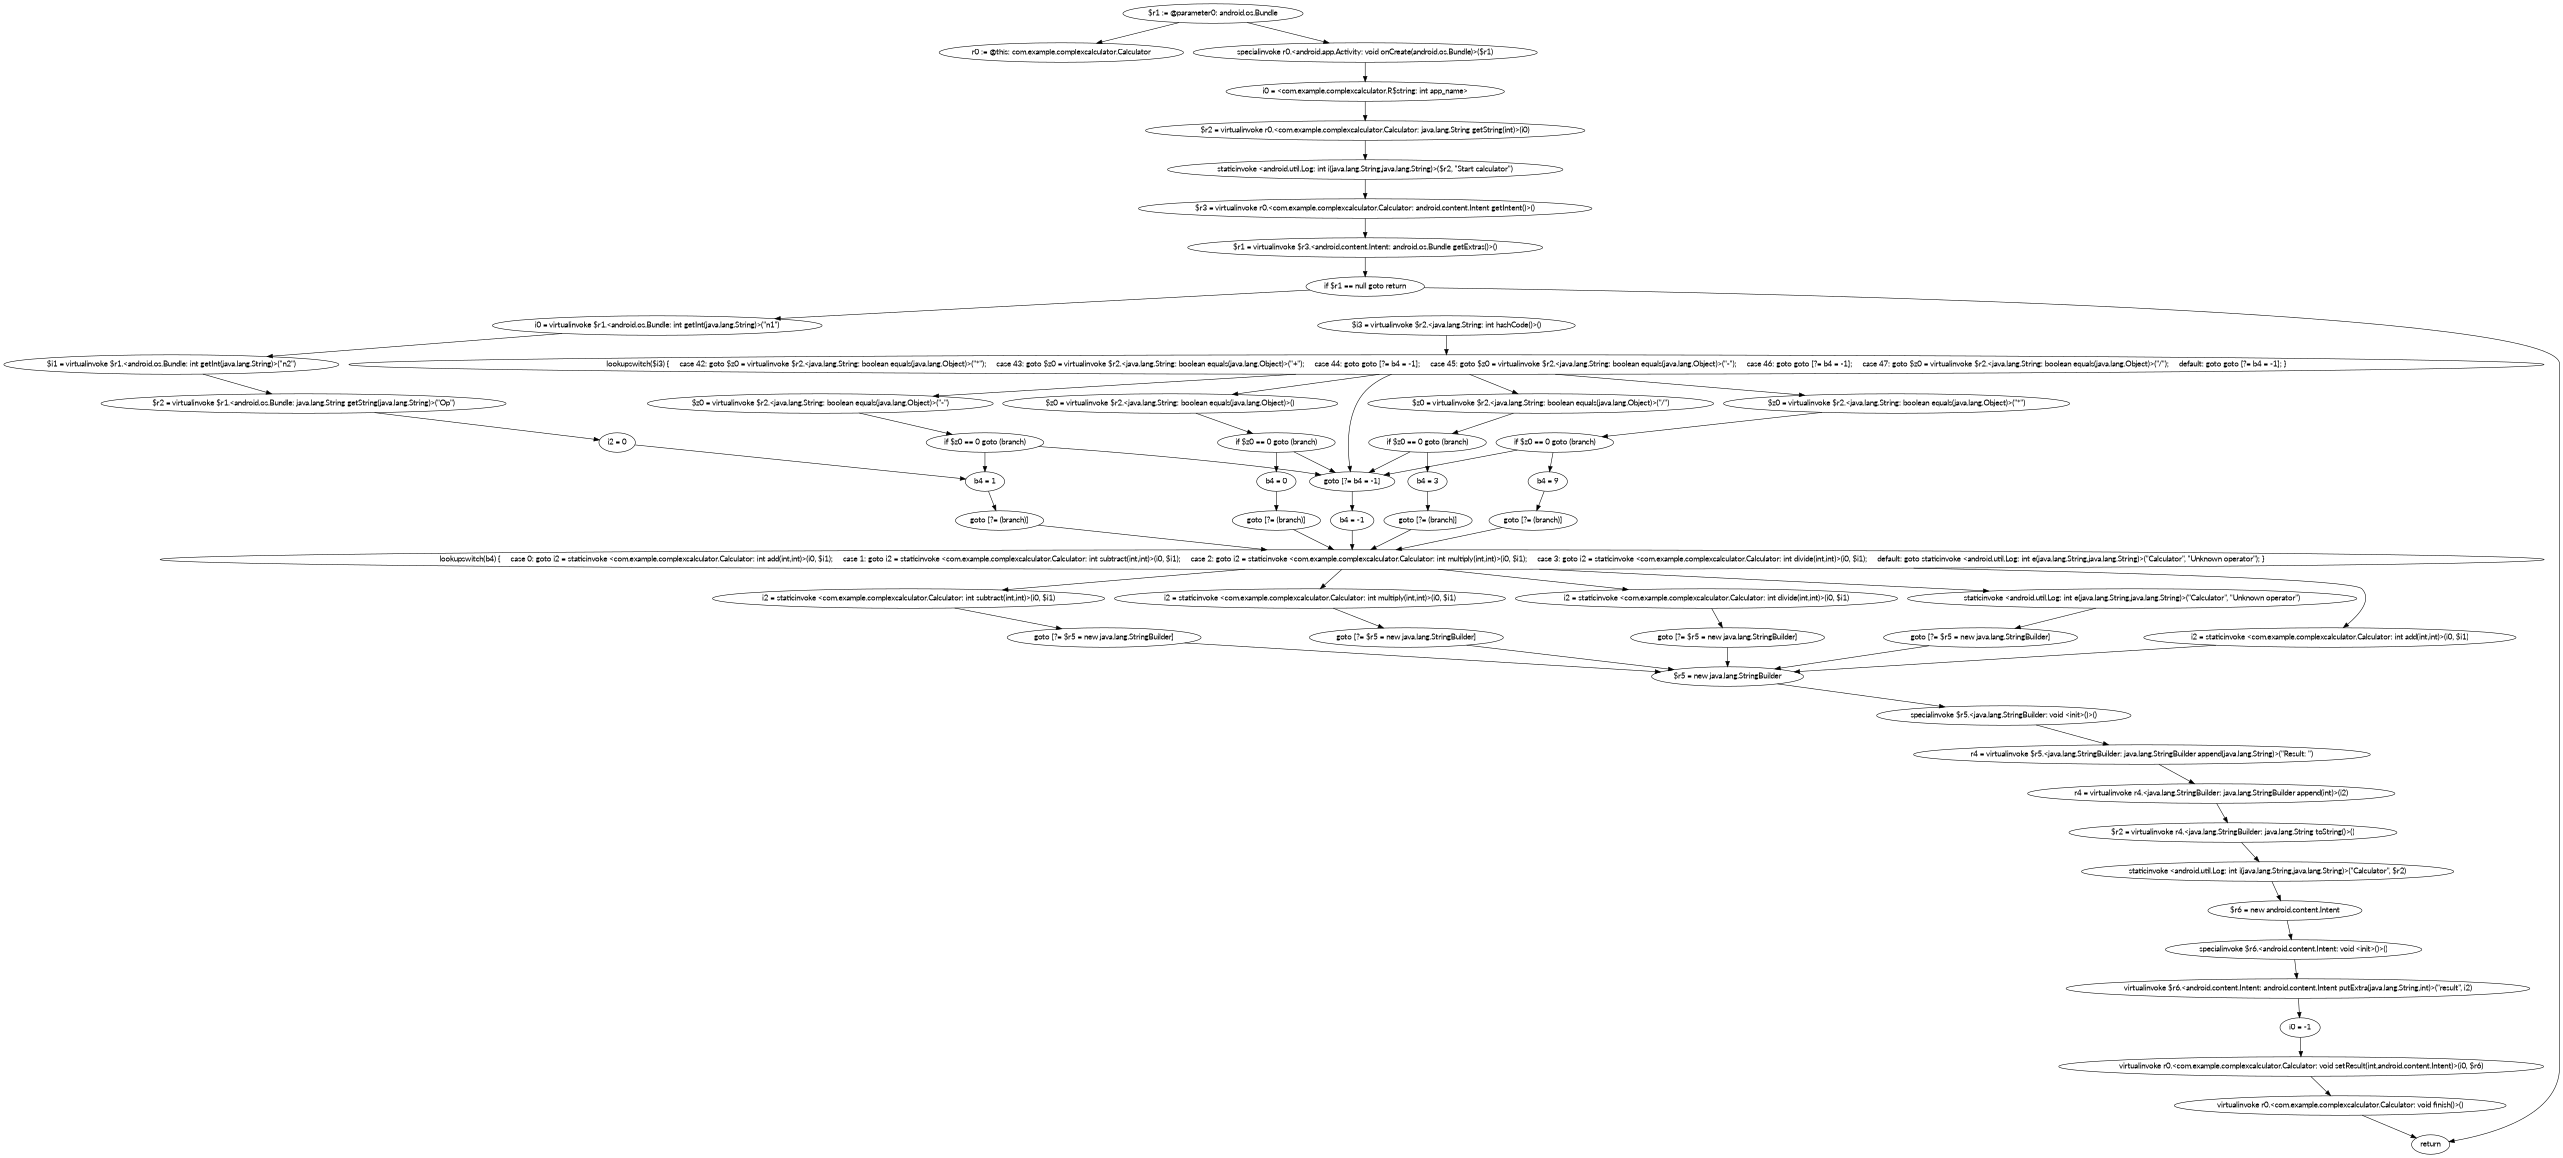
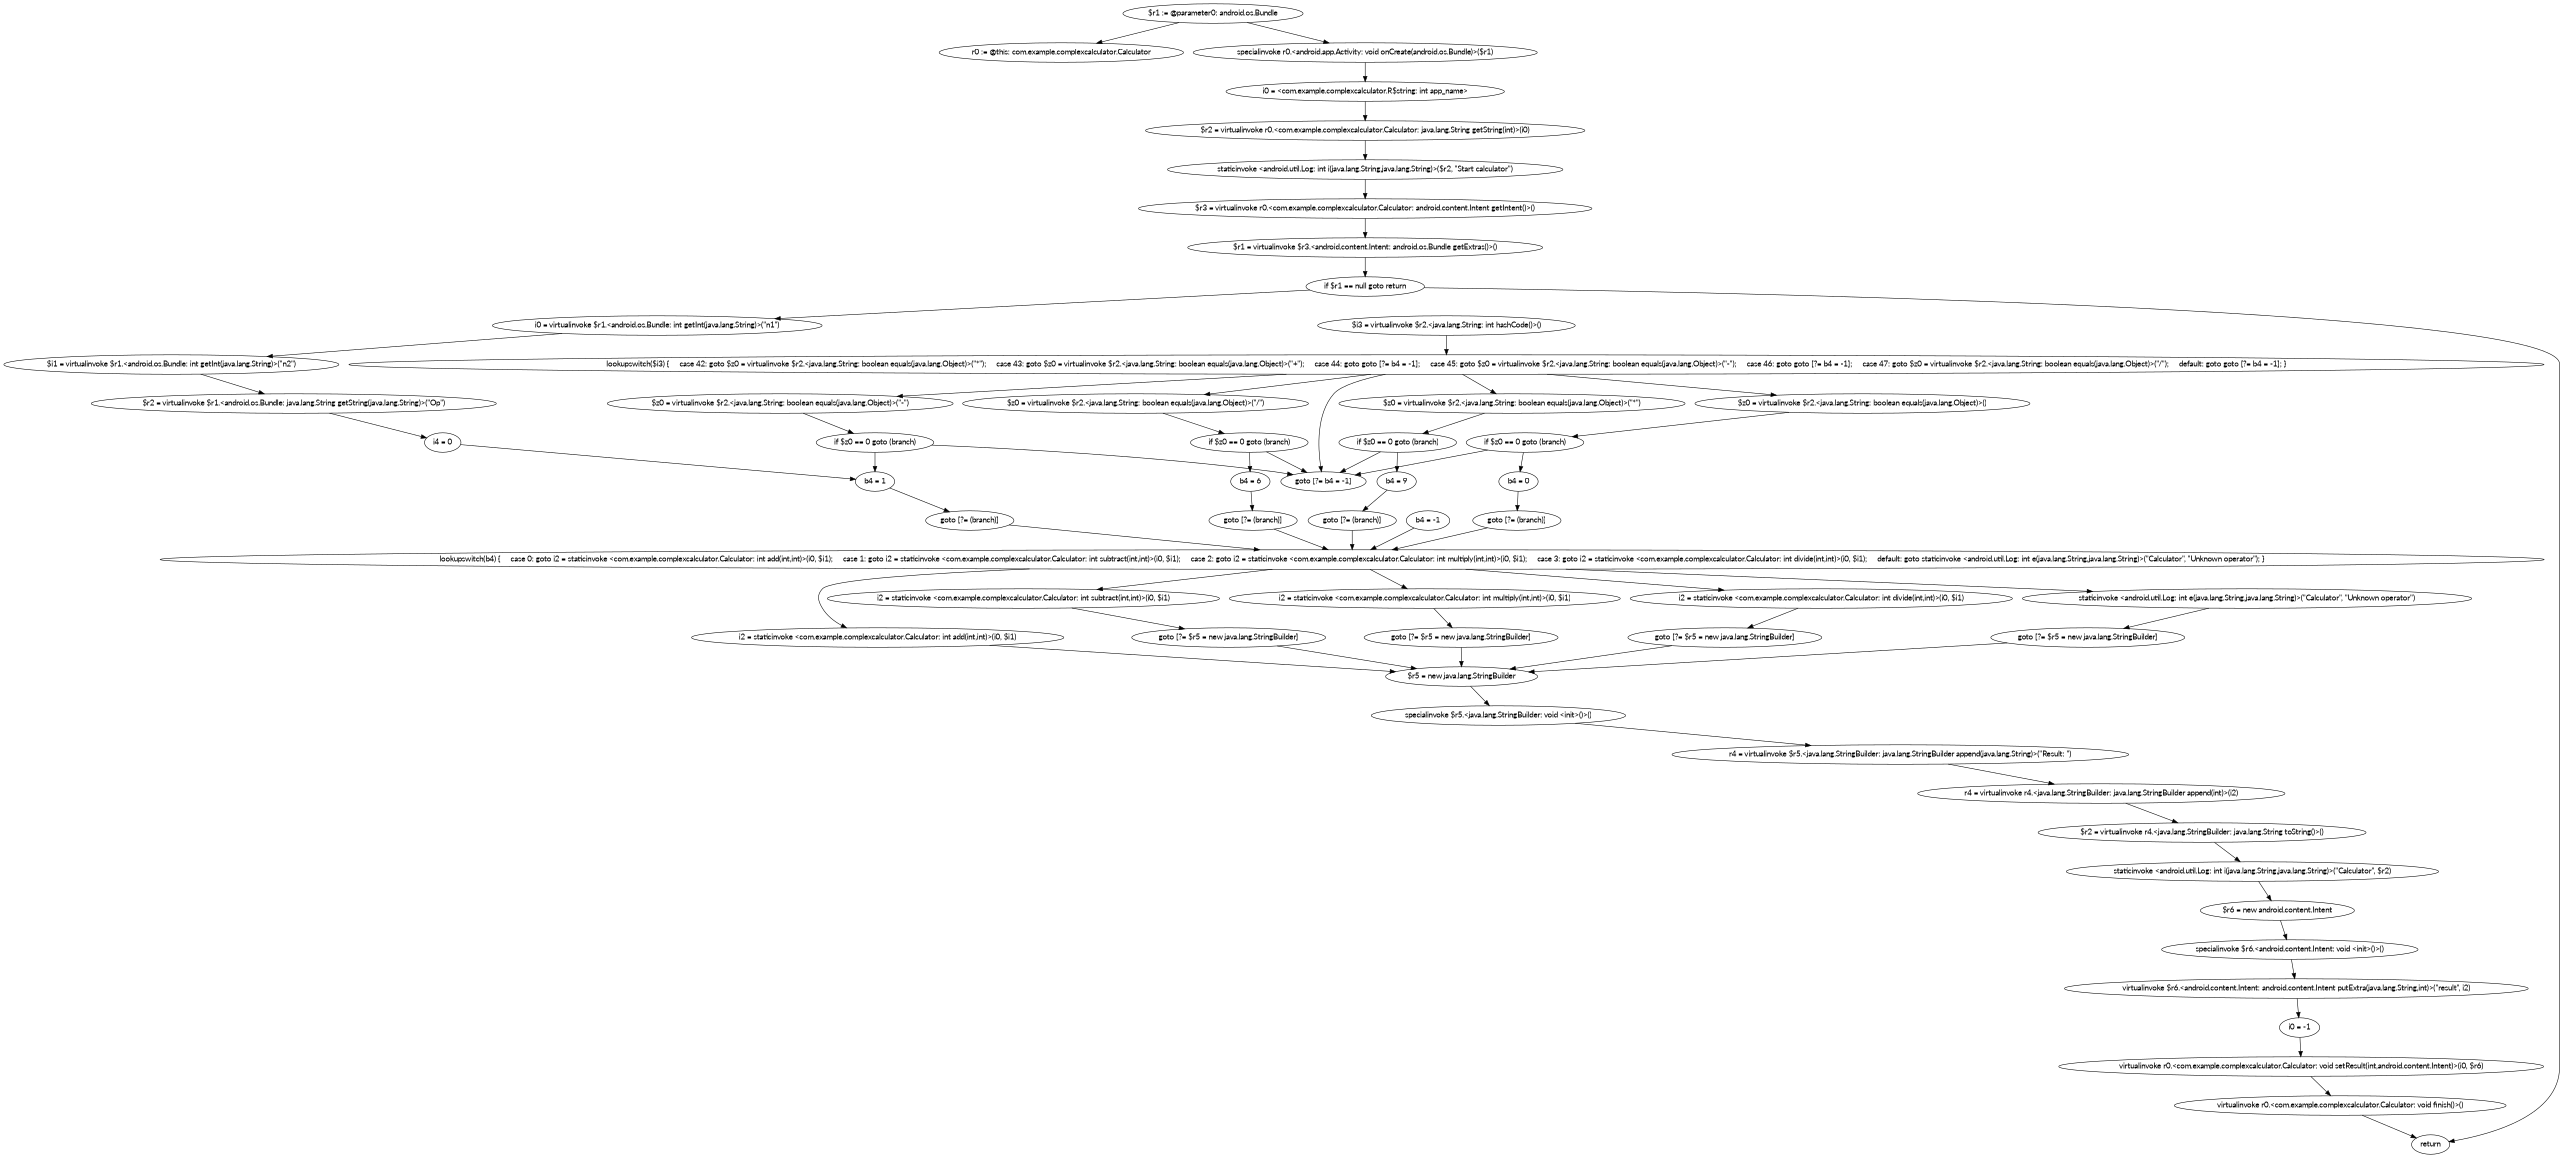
(617, 443) -> (443, 443)
(1428, 482) -> (1250, 482)
(1352, 498) -> none
